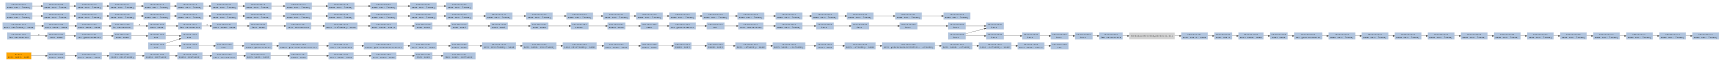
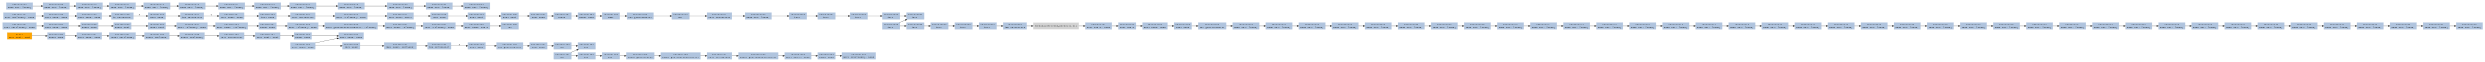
none -> (1625, 26)
none -> (421, 46)
(539, 46) -> none
(362, 56) -> (326, 41)
